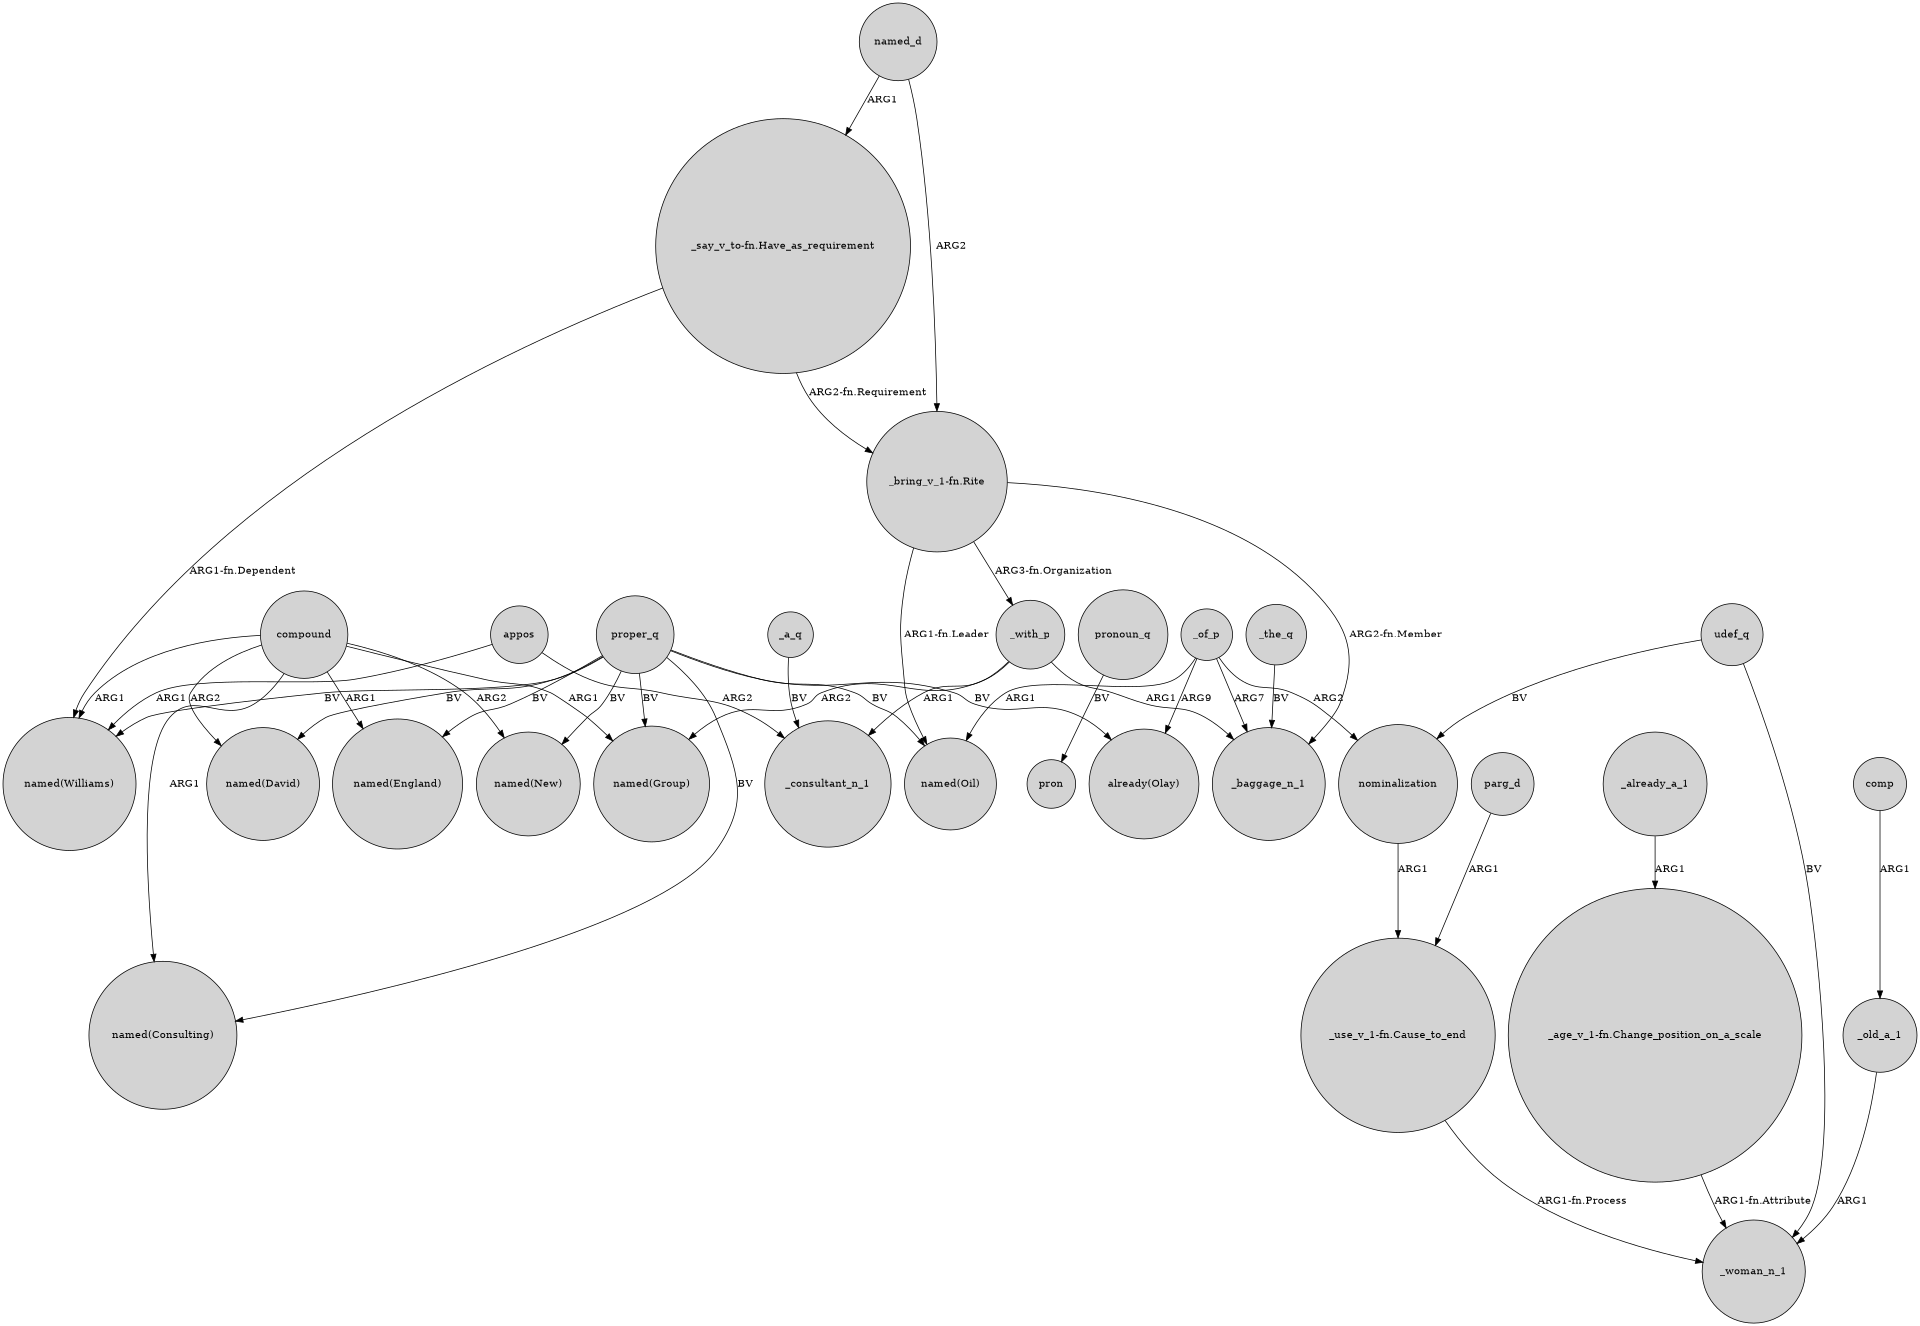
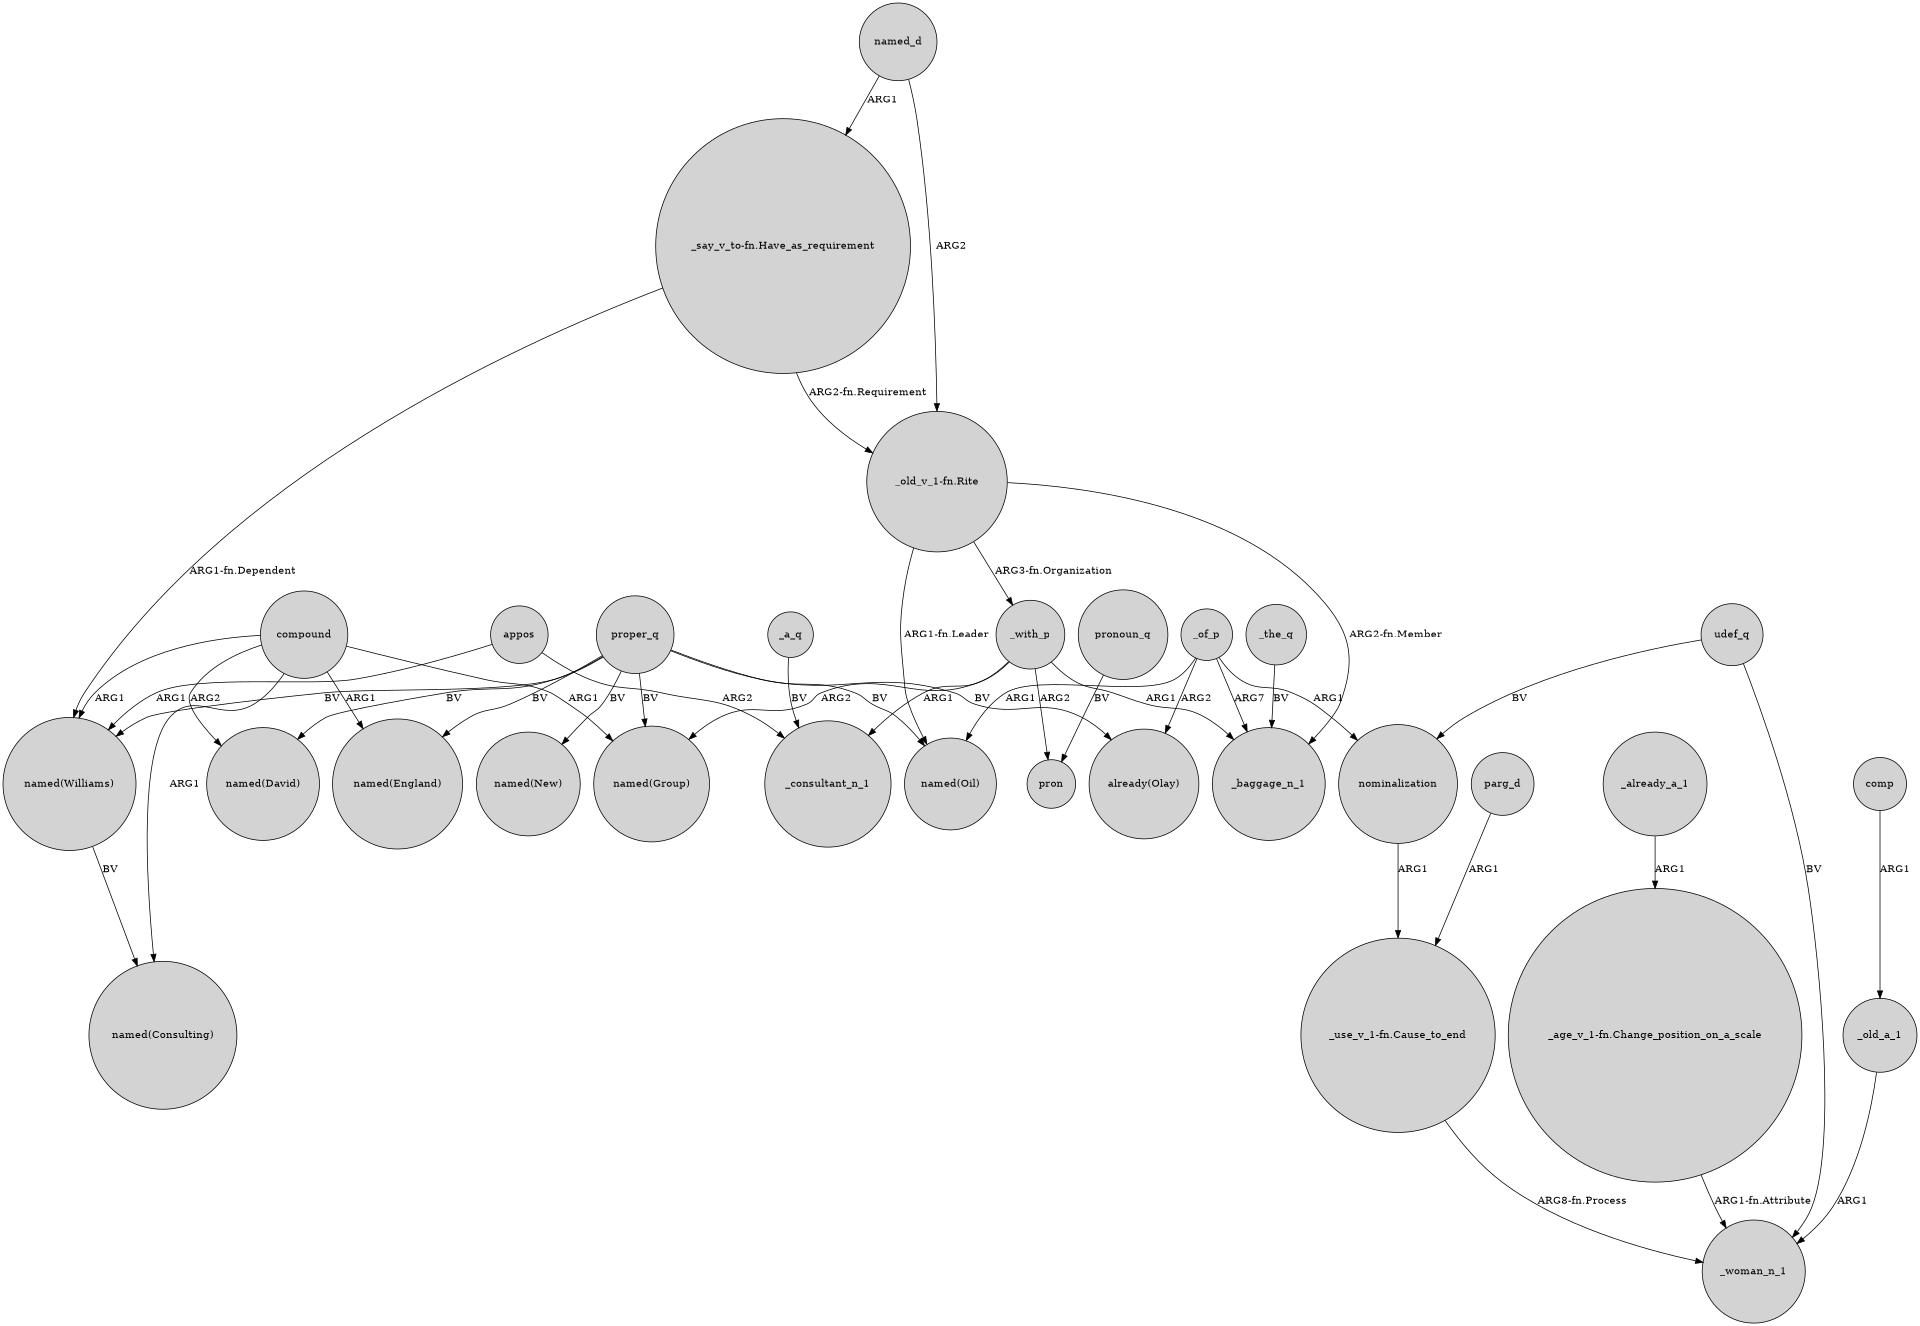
(937, 482) -> (937, 482)
(432, 673) -> none
(1197, 698) -> (1197, 698)
(1329, 698) -> (1329, 698)
none -> (1041, 713)
(594, 925) -> (114, 903)
(1583, 1201) -> (1583, 1201)
